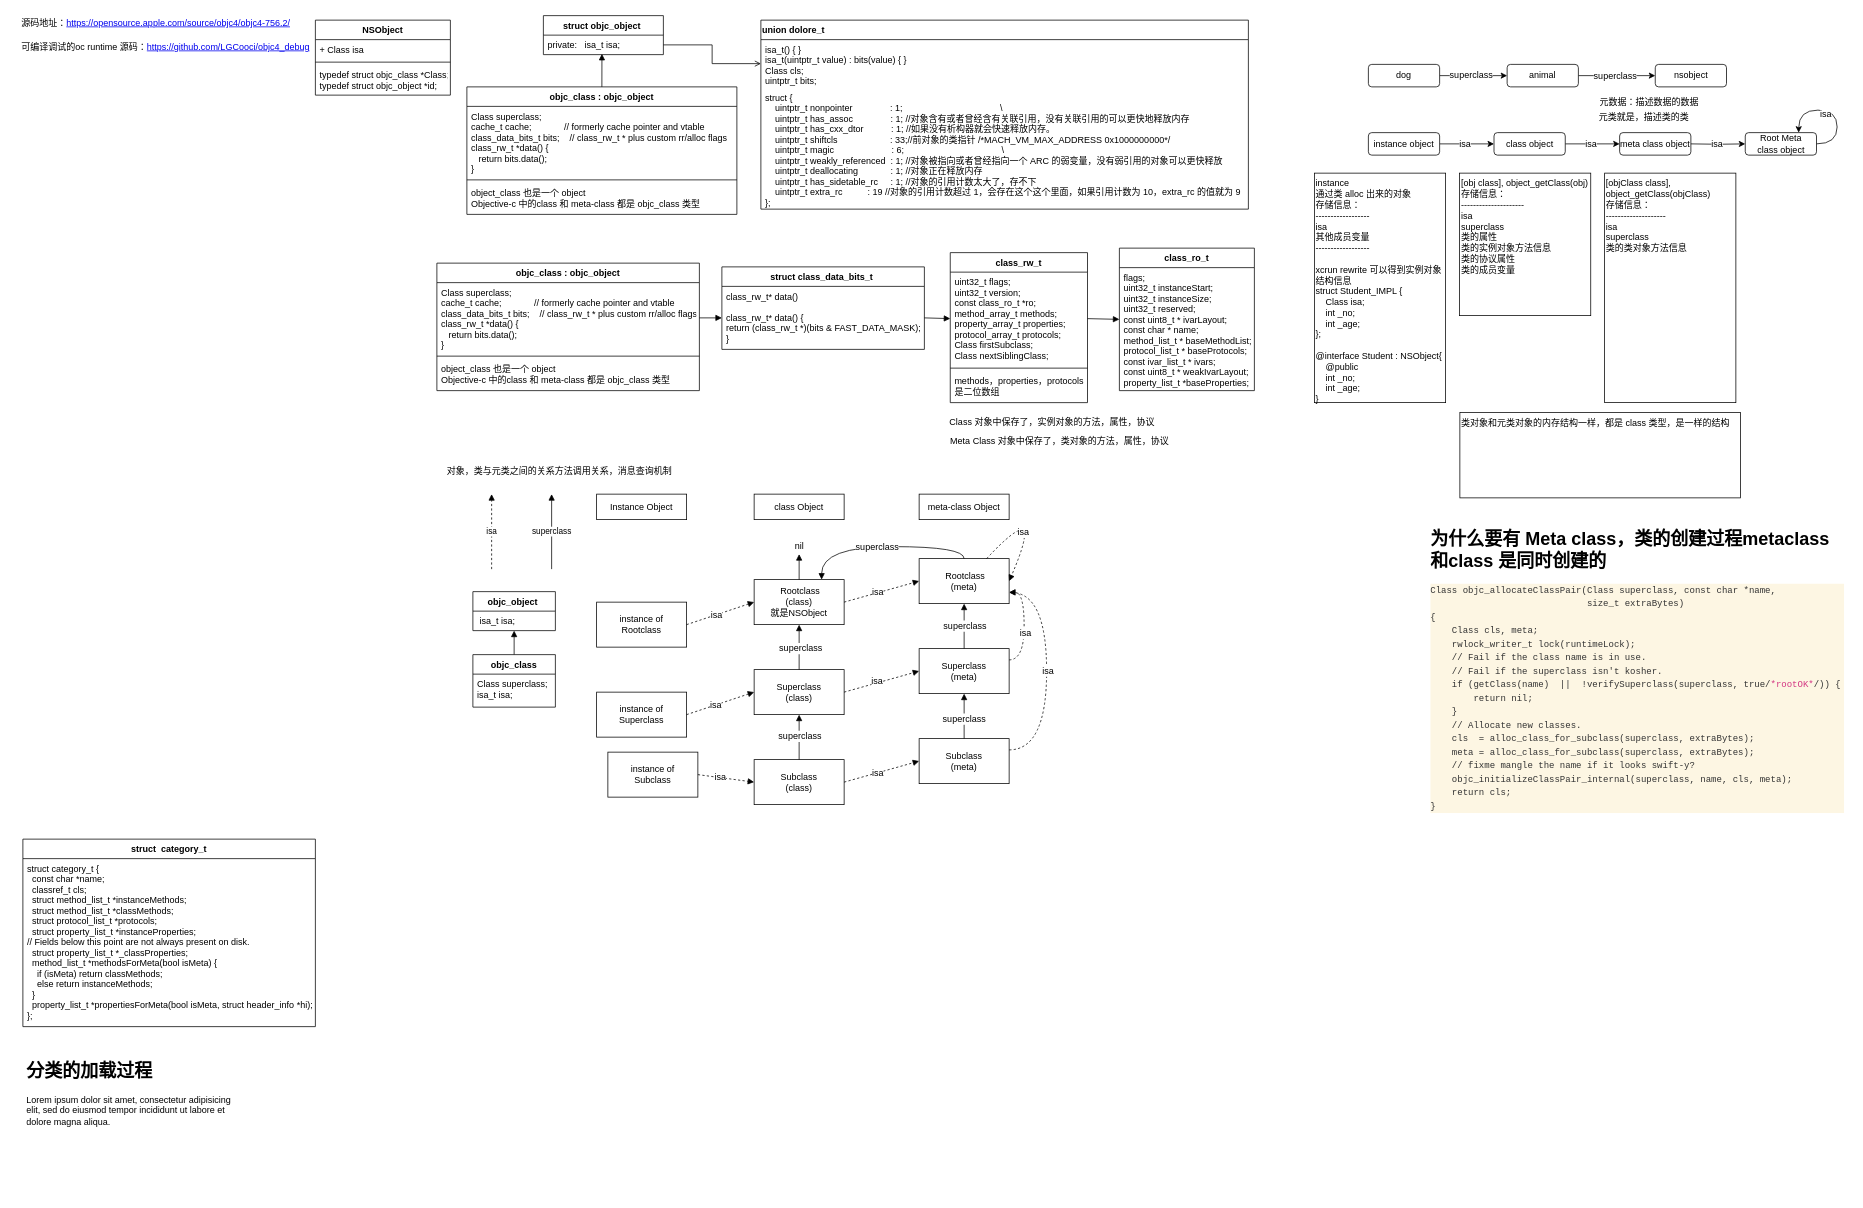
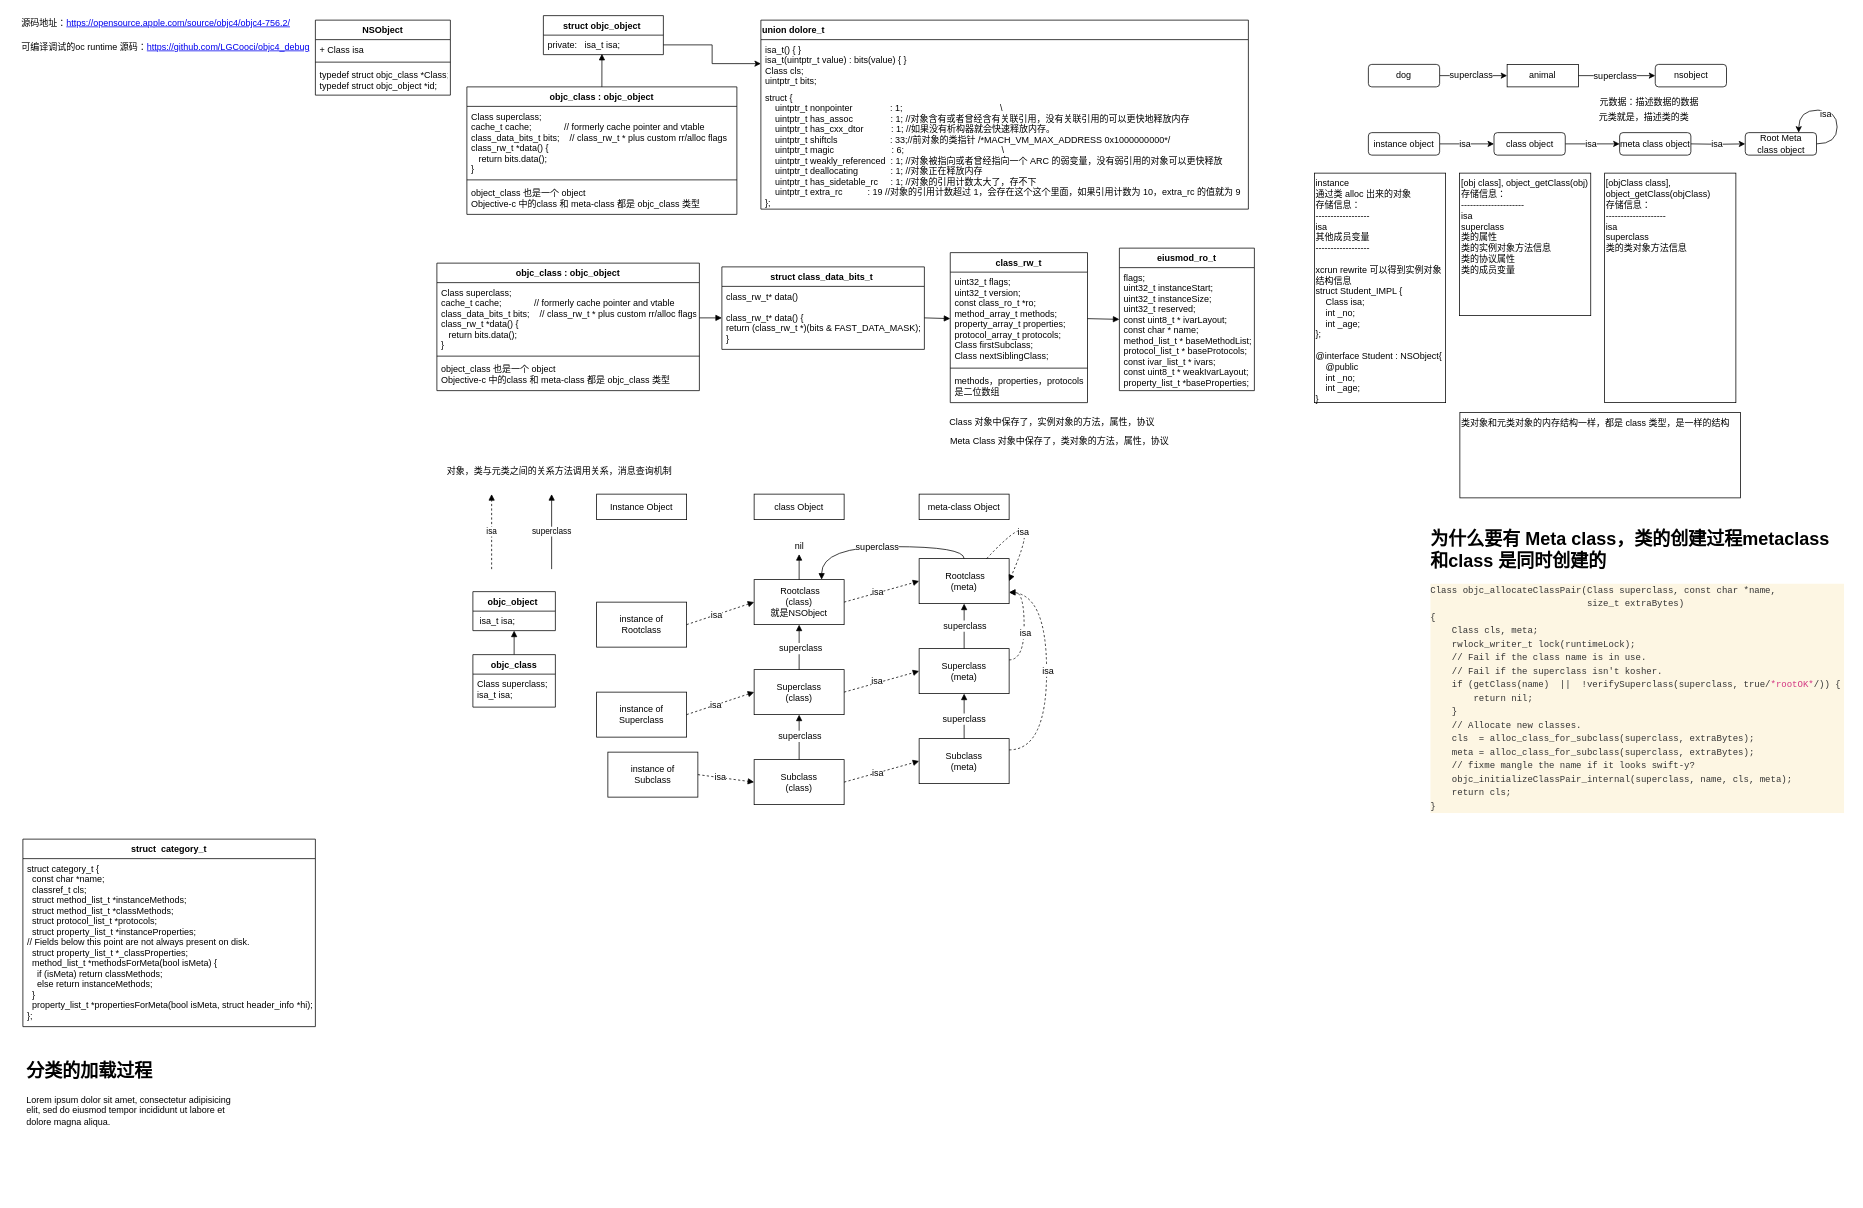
(755, 63) -> (754, 63)
(1543, 75) -> (1543, 75)
(1187, 258) -> (1187, 258)
